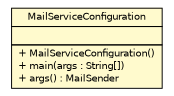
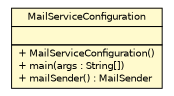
(69, 79) -> (85, 79)
